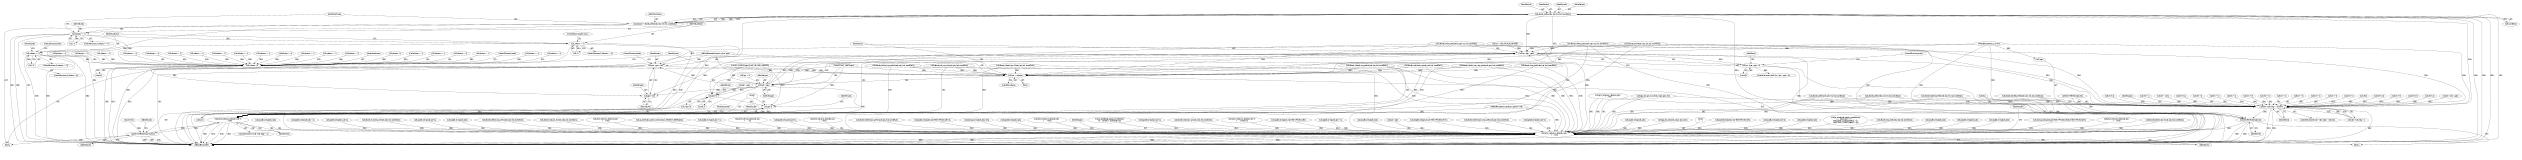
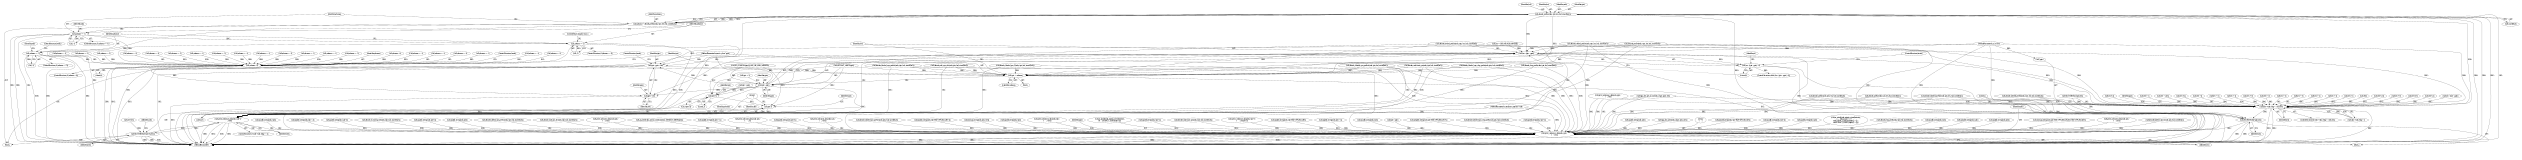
(46, 70) -> (158, 67)
(889, 74) -> none
none -> (380, 99)
